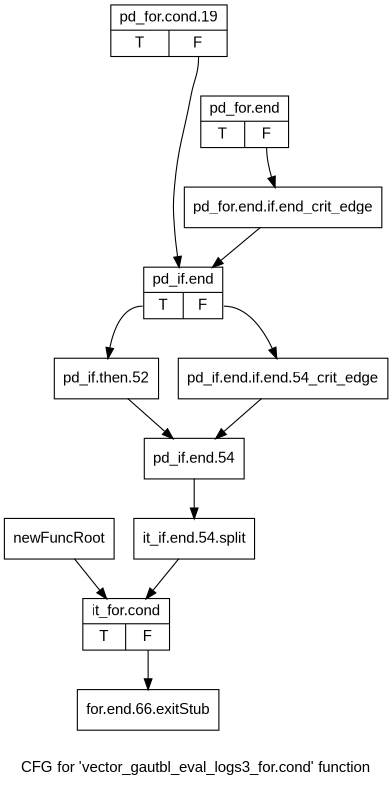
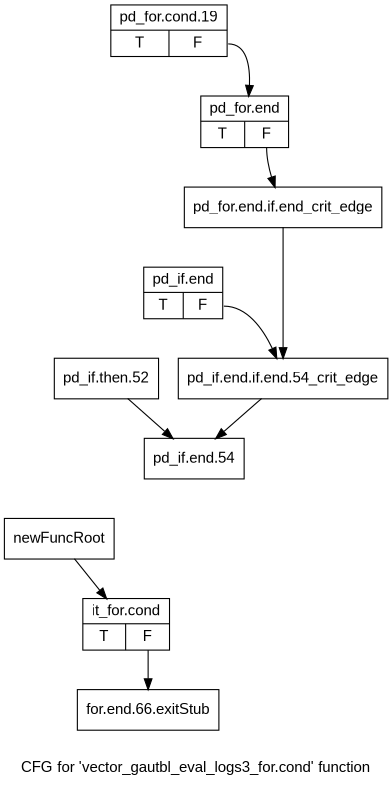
(178, 156) -> (247, 60)
(241, 244) -> (283, 287)
(120, 321) -> none
(194, 539) -> none
